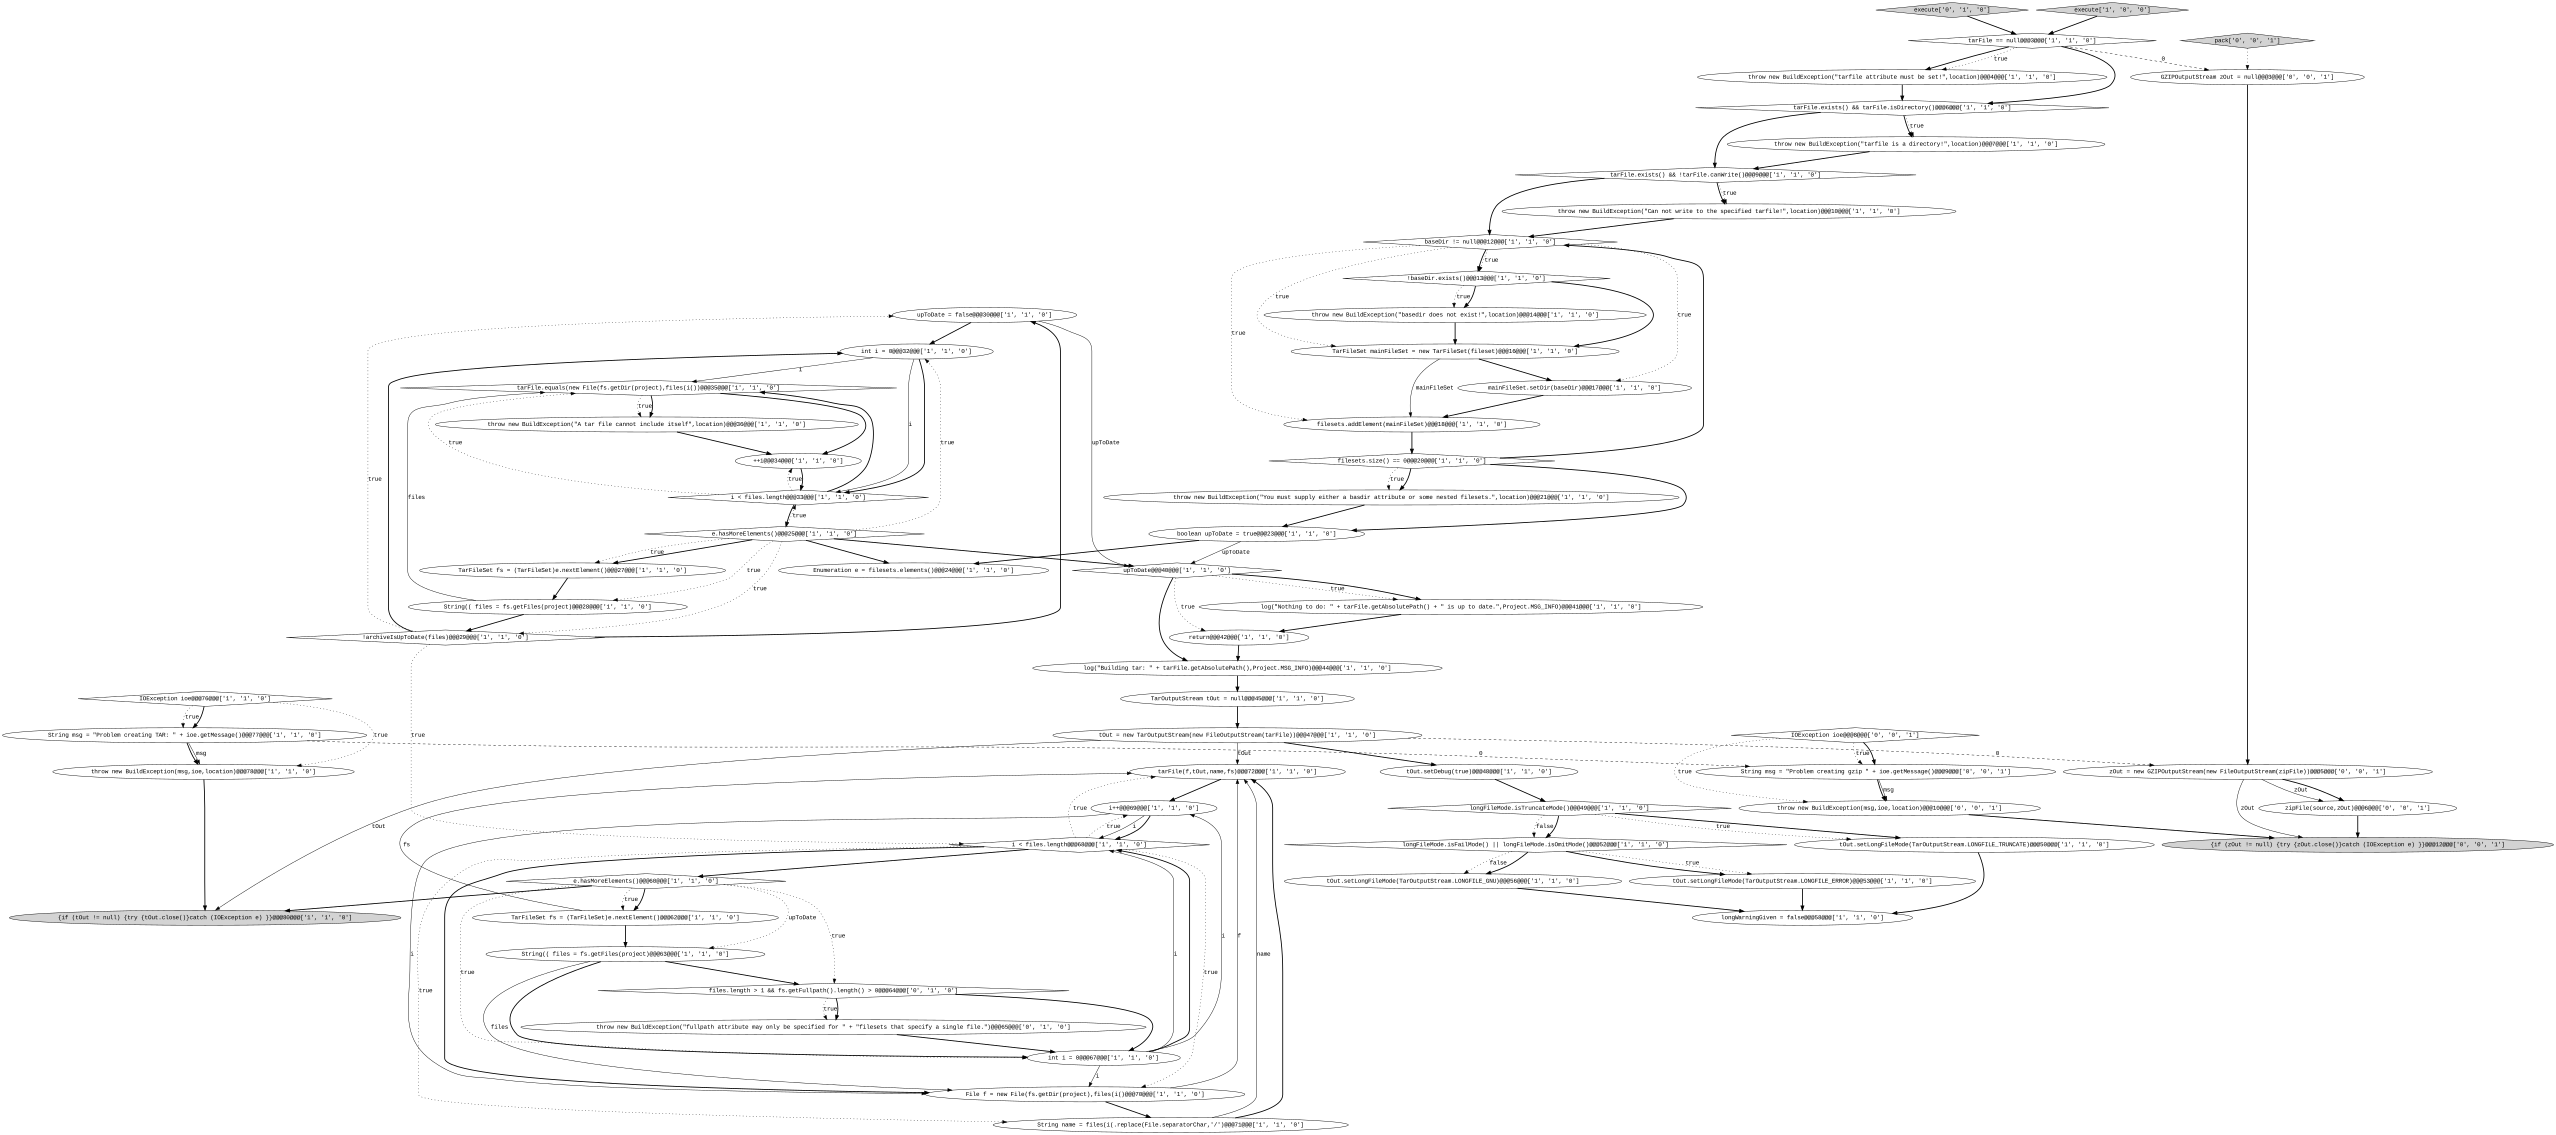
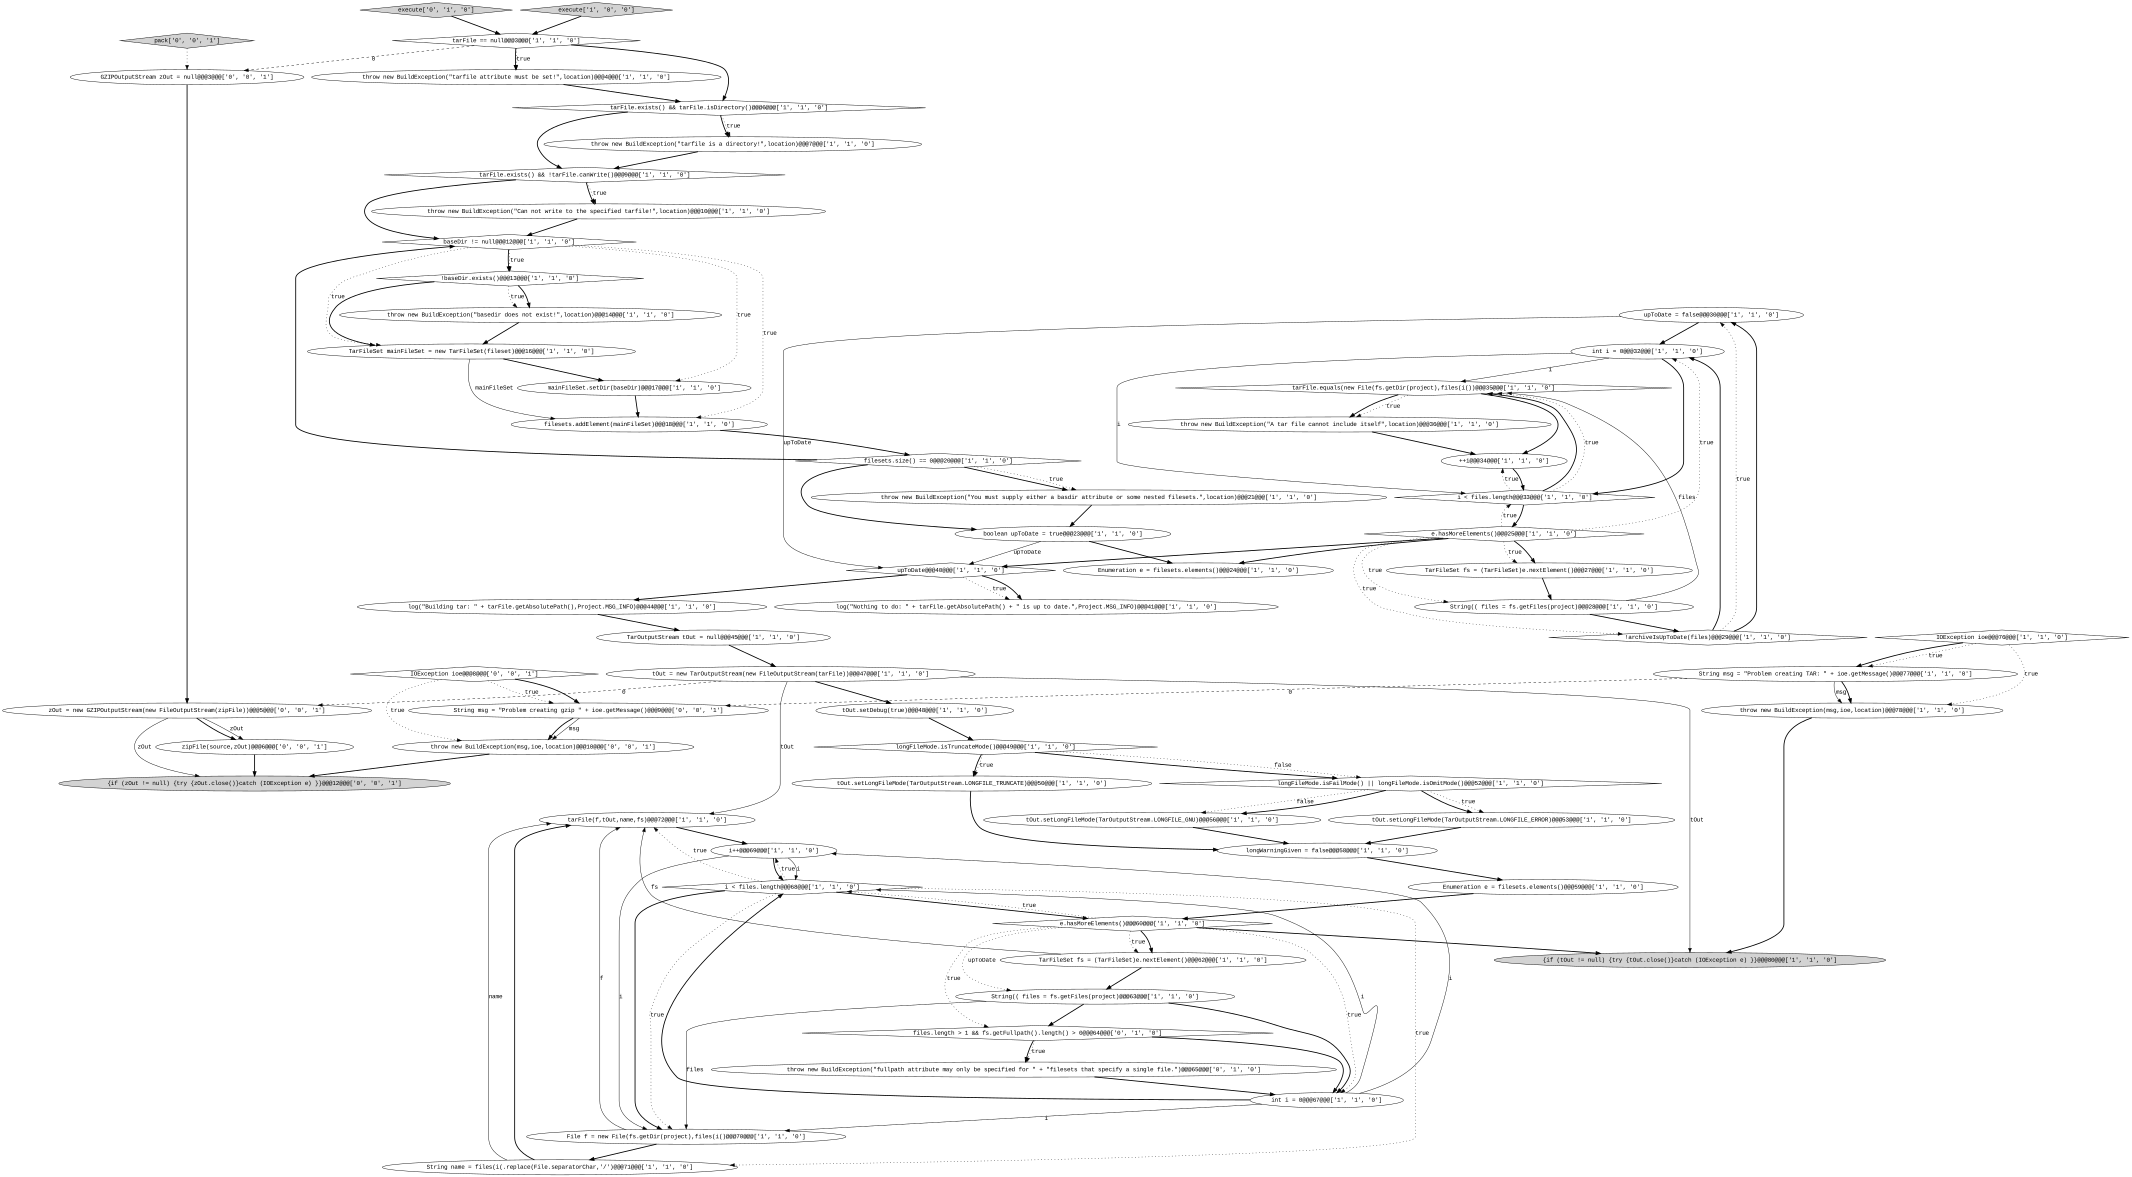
(1239, 638) -> none
(597, 835) -> (974, 903)
none -> (1543, 887)
